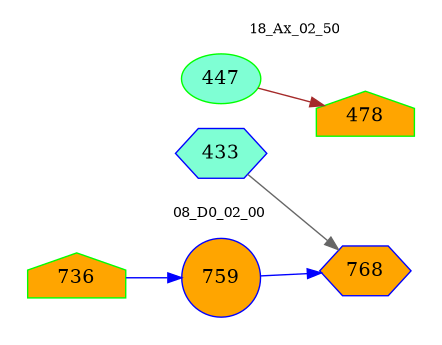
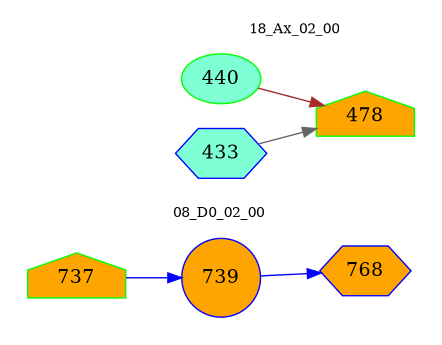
(295, 30) -> (295, 30)
(221, 79) -> (221, 79)
(290, 209) -> (281, 138)
(77, 278) -> (77, 278)
(221, 278) -> (221, 278)
